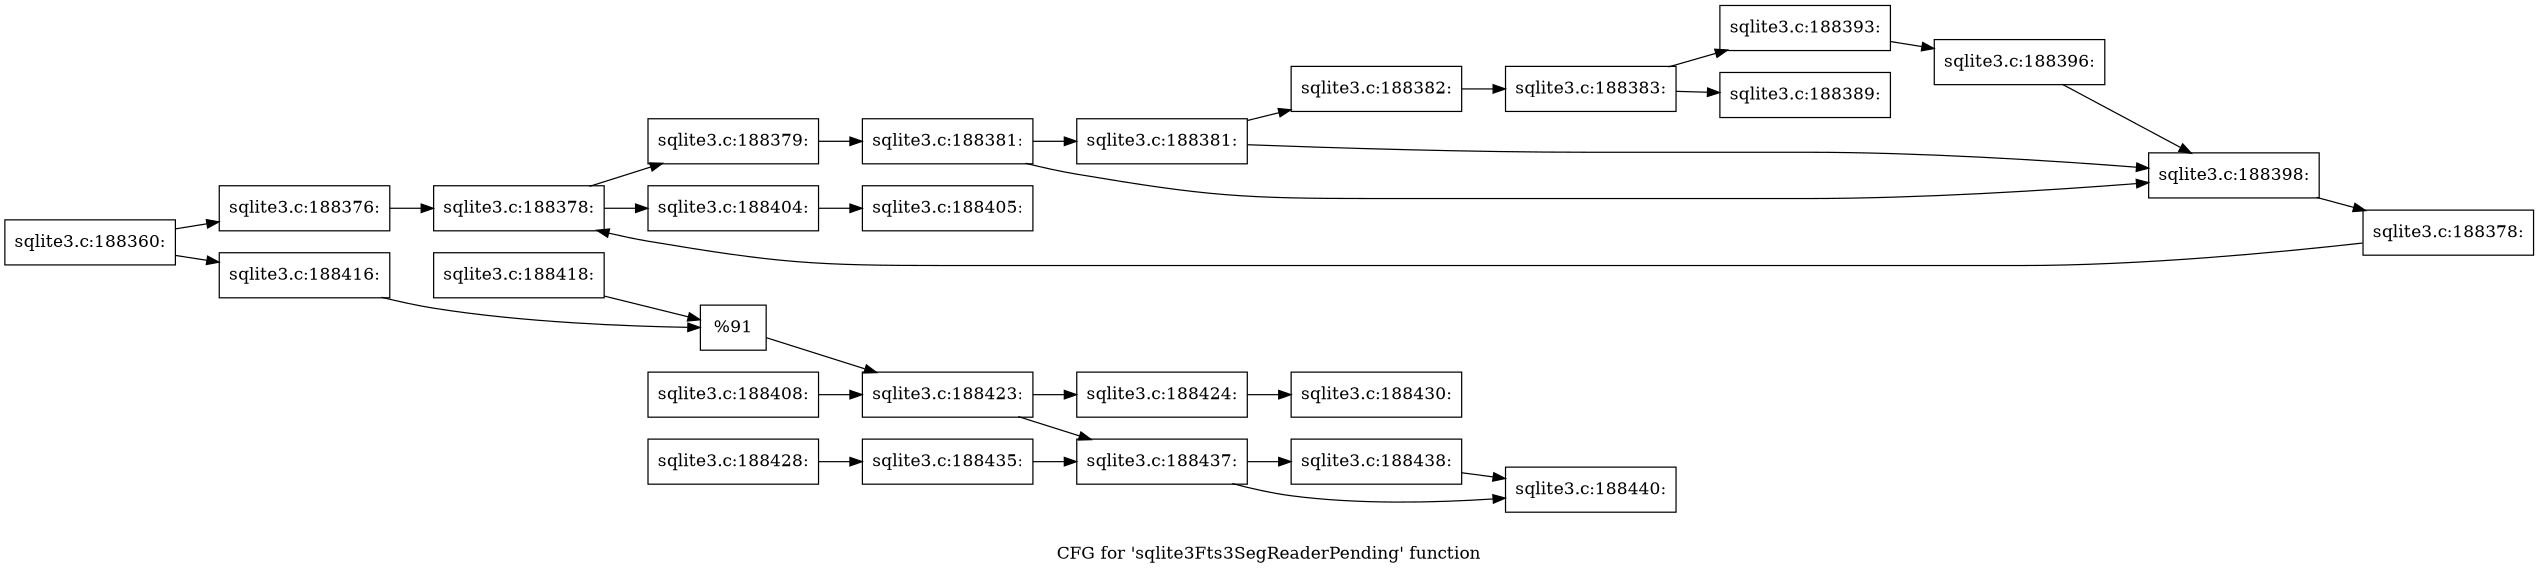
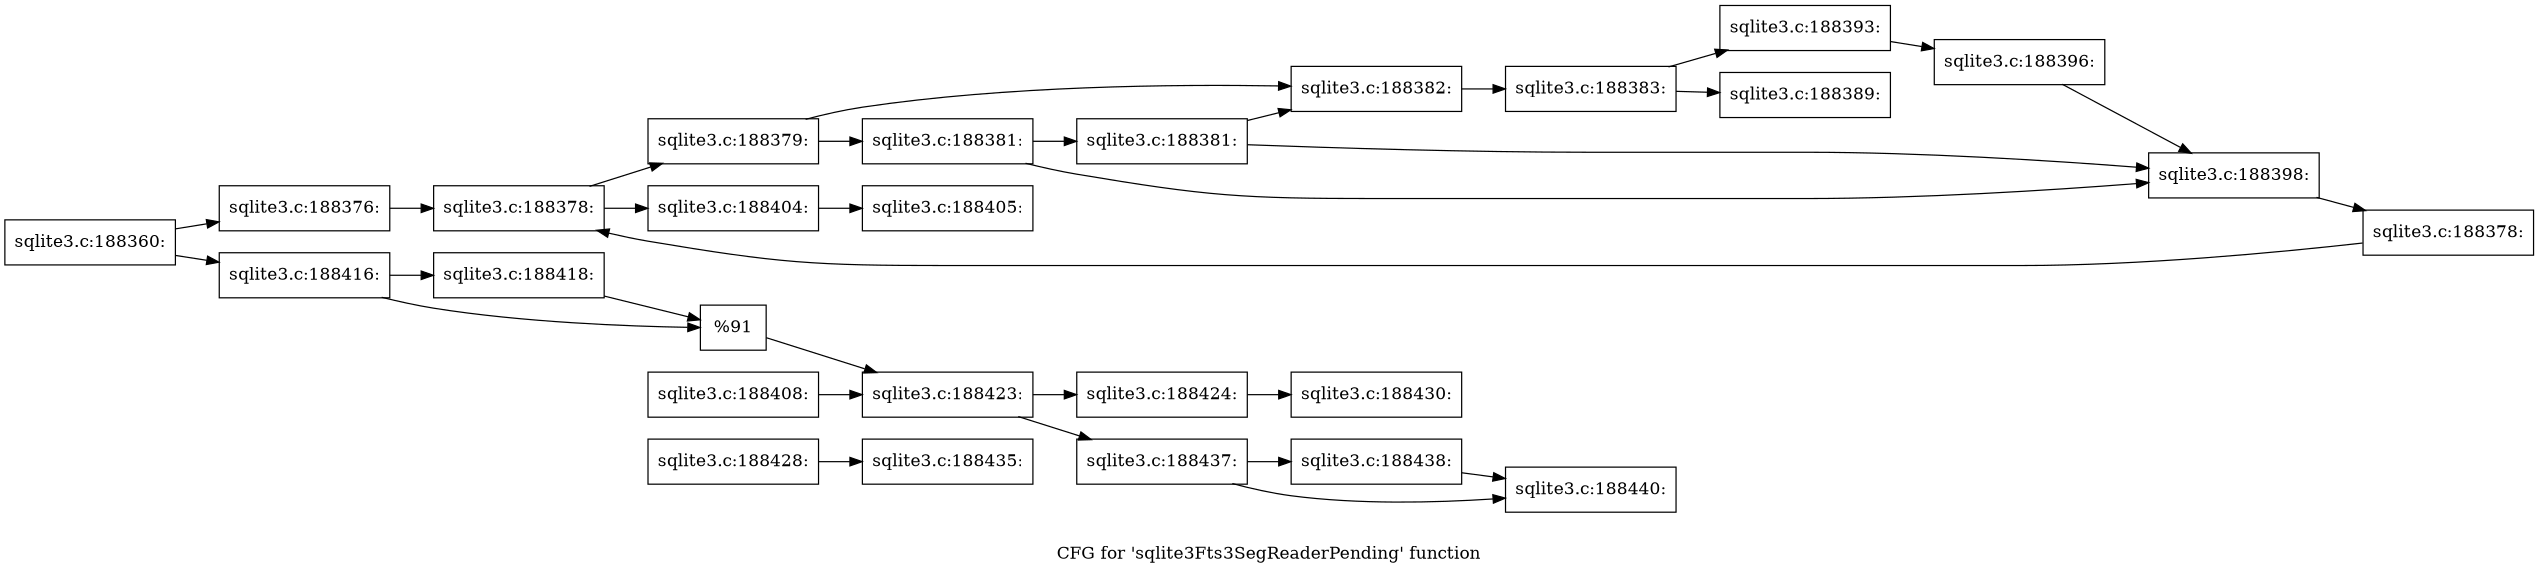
none -> (1041, 90)
none -> (405, 275)
(1049, 462) -> none
